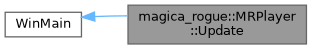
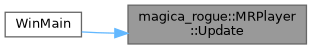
(111, 16) -> (98, 33)
